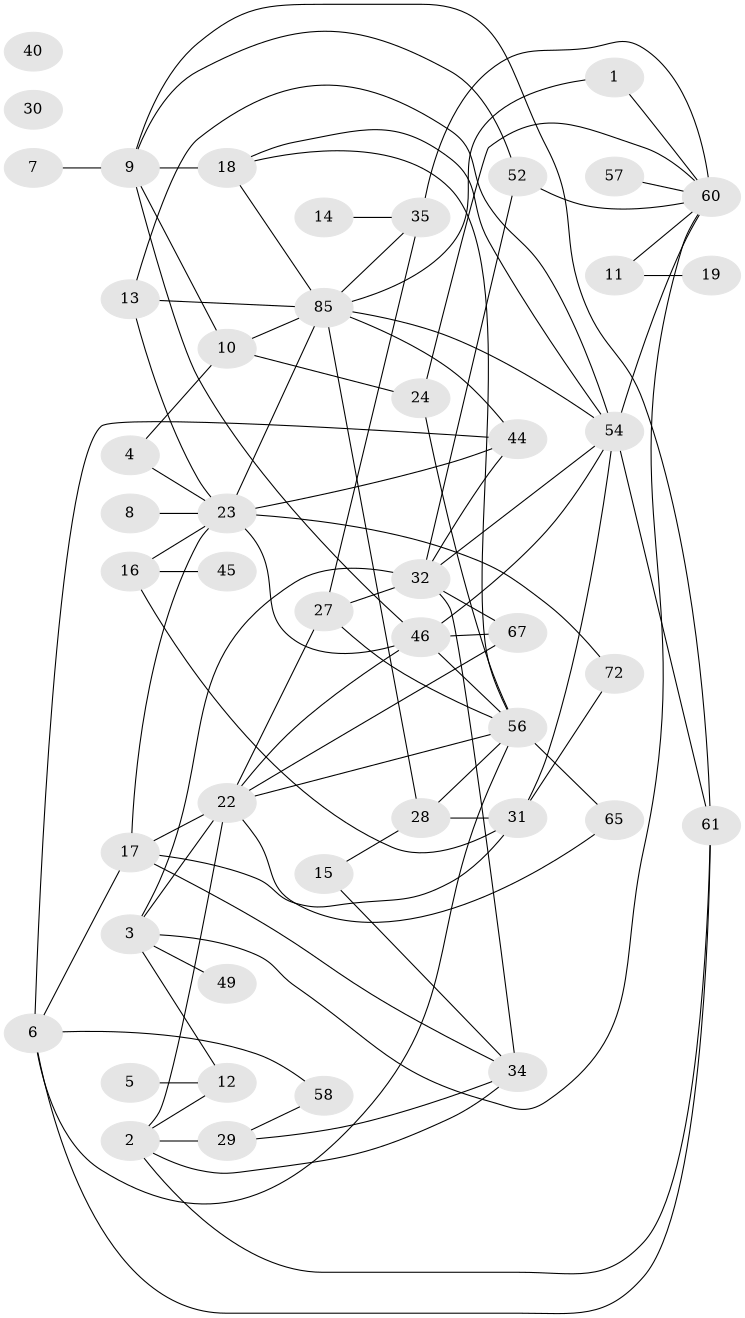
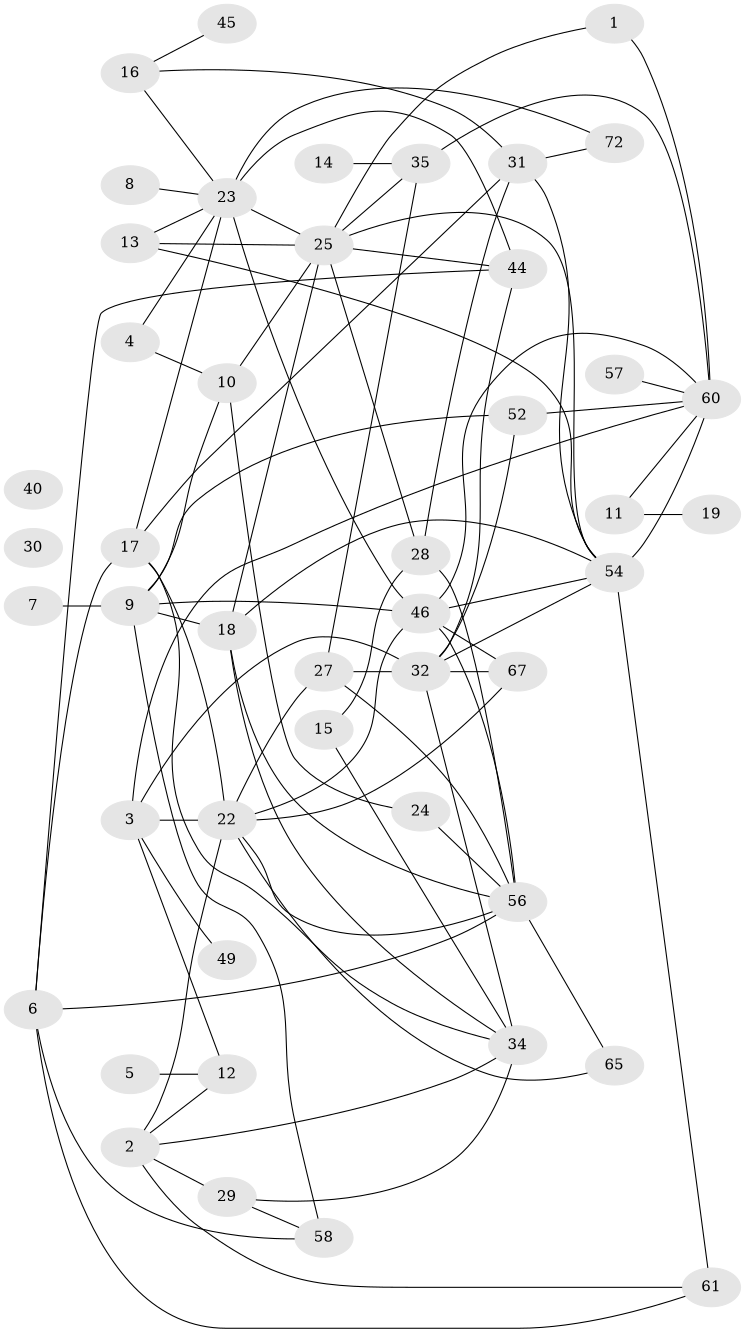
(486, 154) -> (501, 372)
(559, 176) -> (240, 914)
(324, 308) -> (324, 245)
none -> (314, 875)
